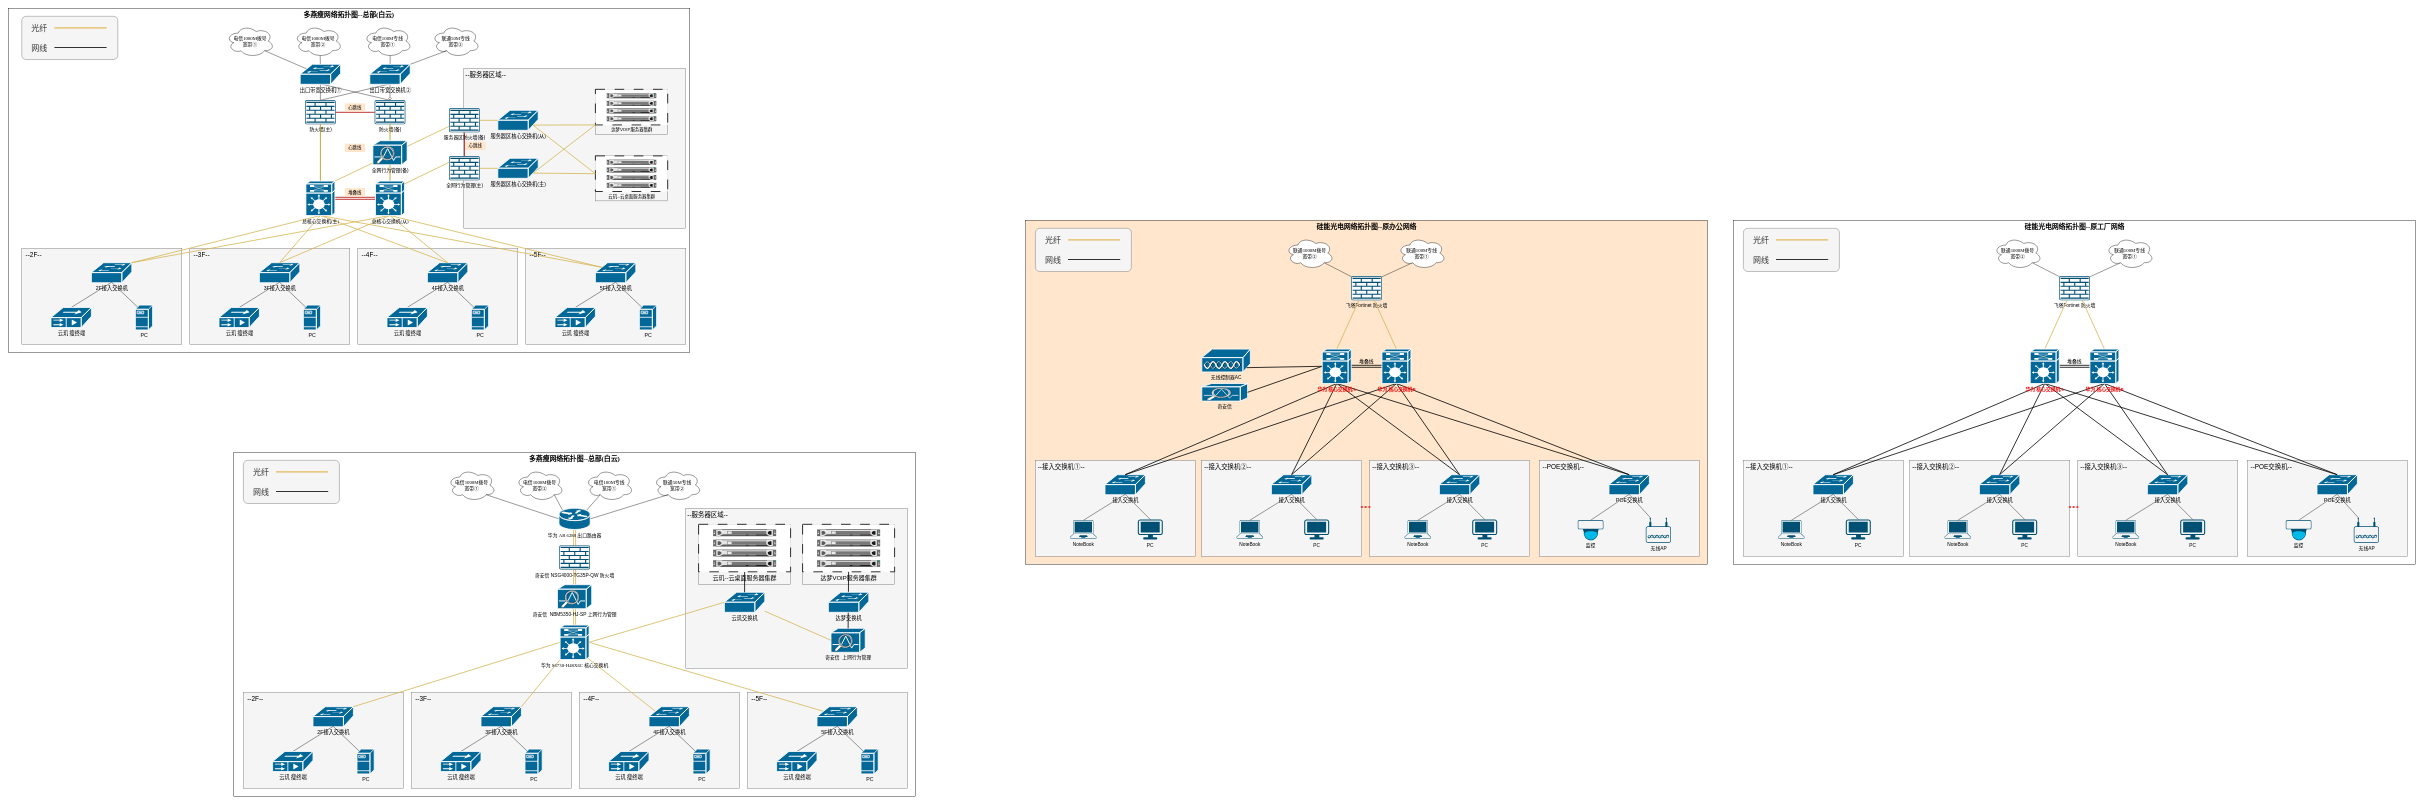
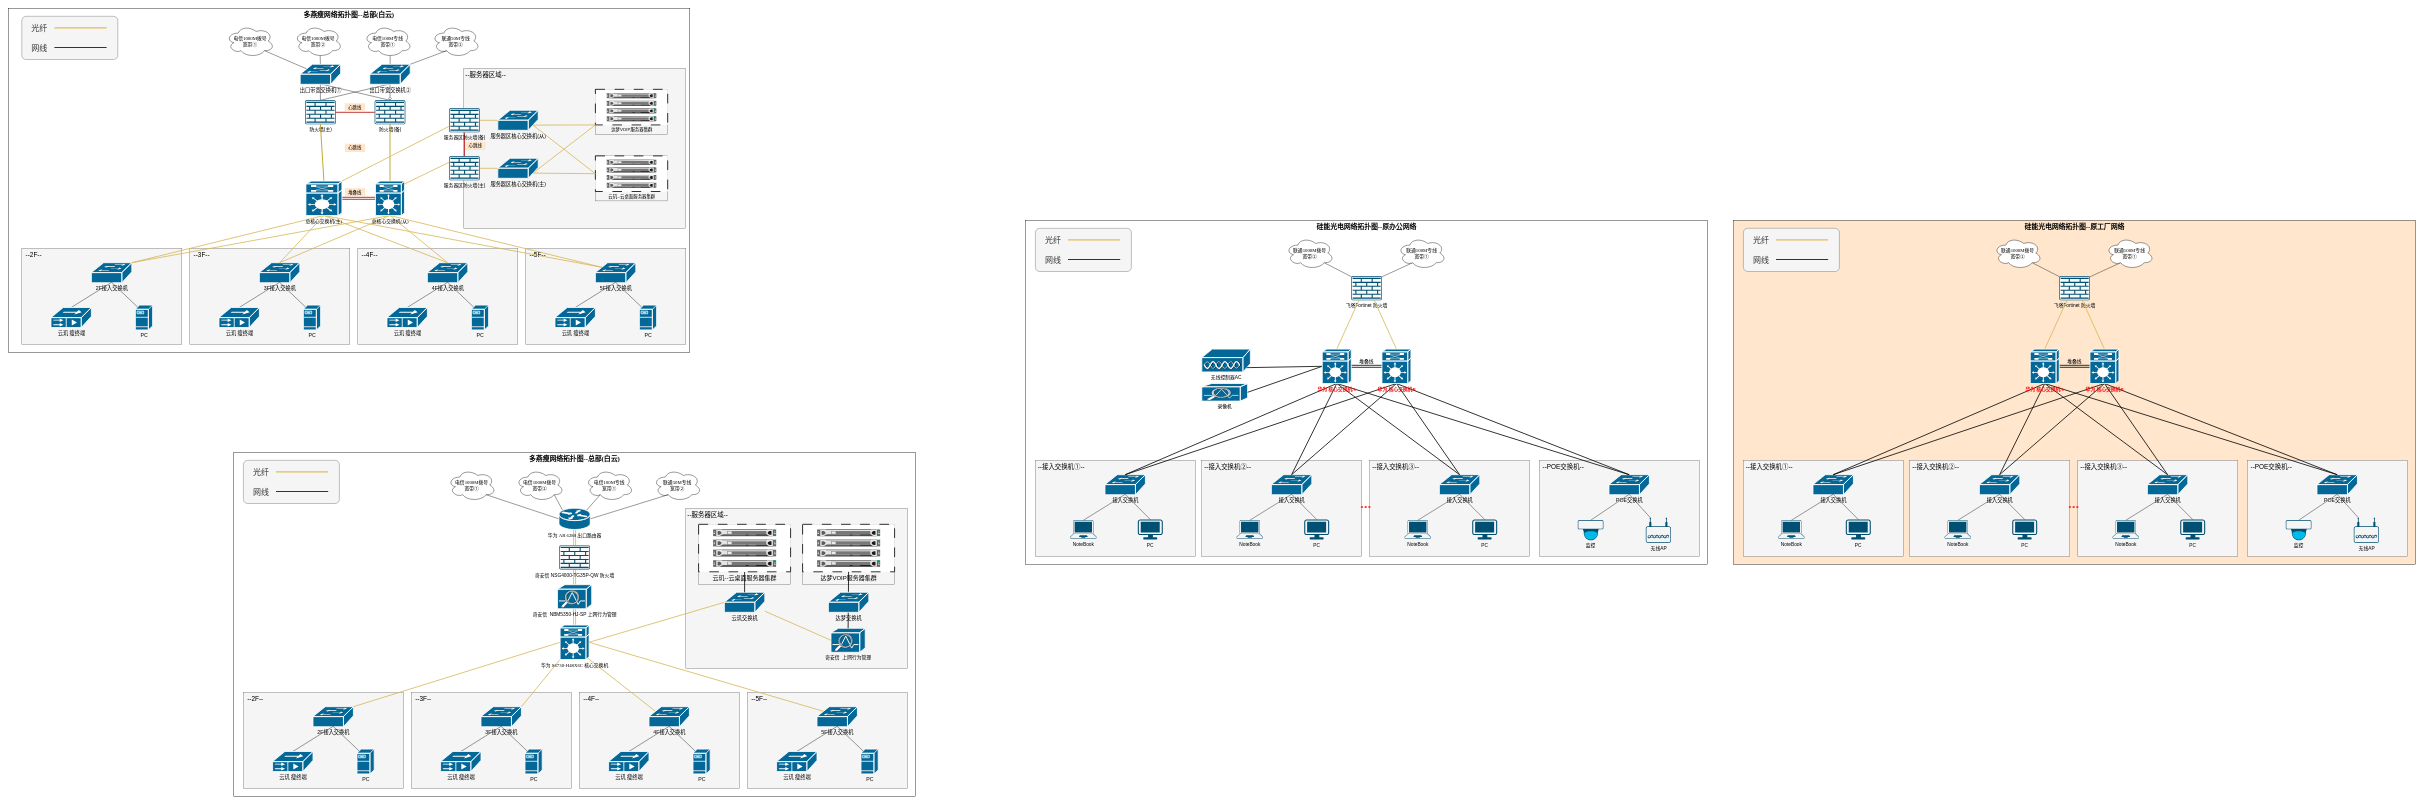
(390, 153) -> none
(465, 186) -> (465, 186)
(320, 198) -> (324, 198)
(1367, 392) -> (1367, 392)
(2075, 392) -> (2075, 392)
(1225, 407) -> (1225, 407)
